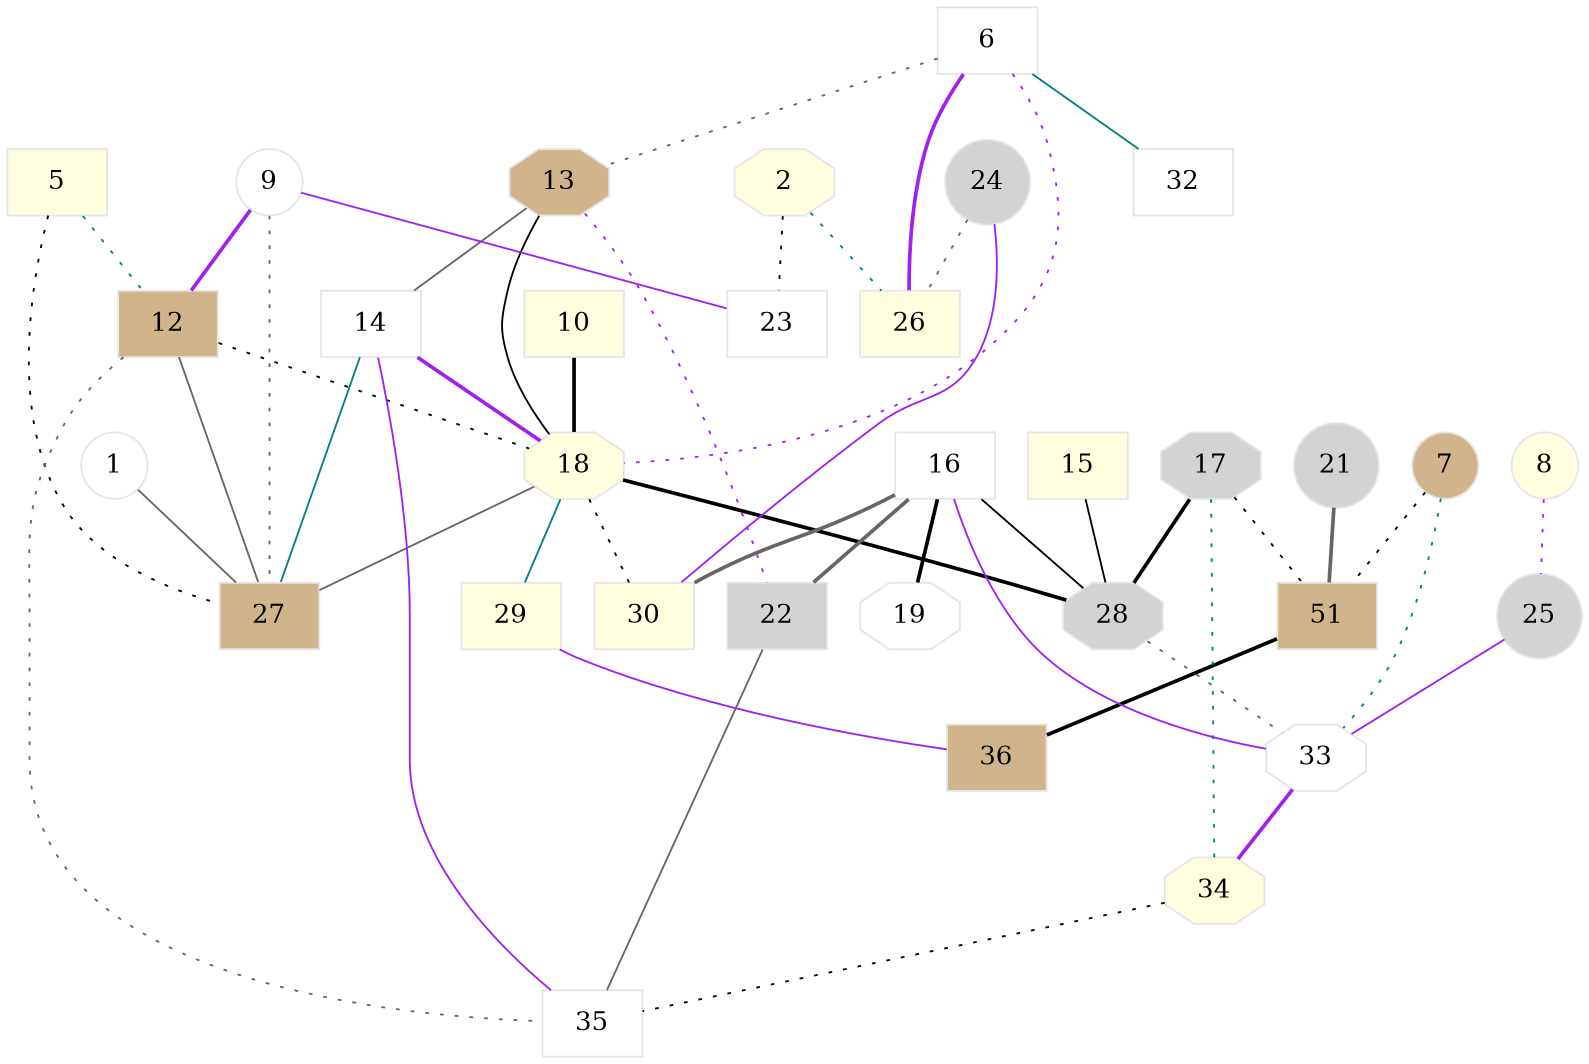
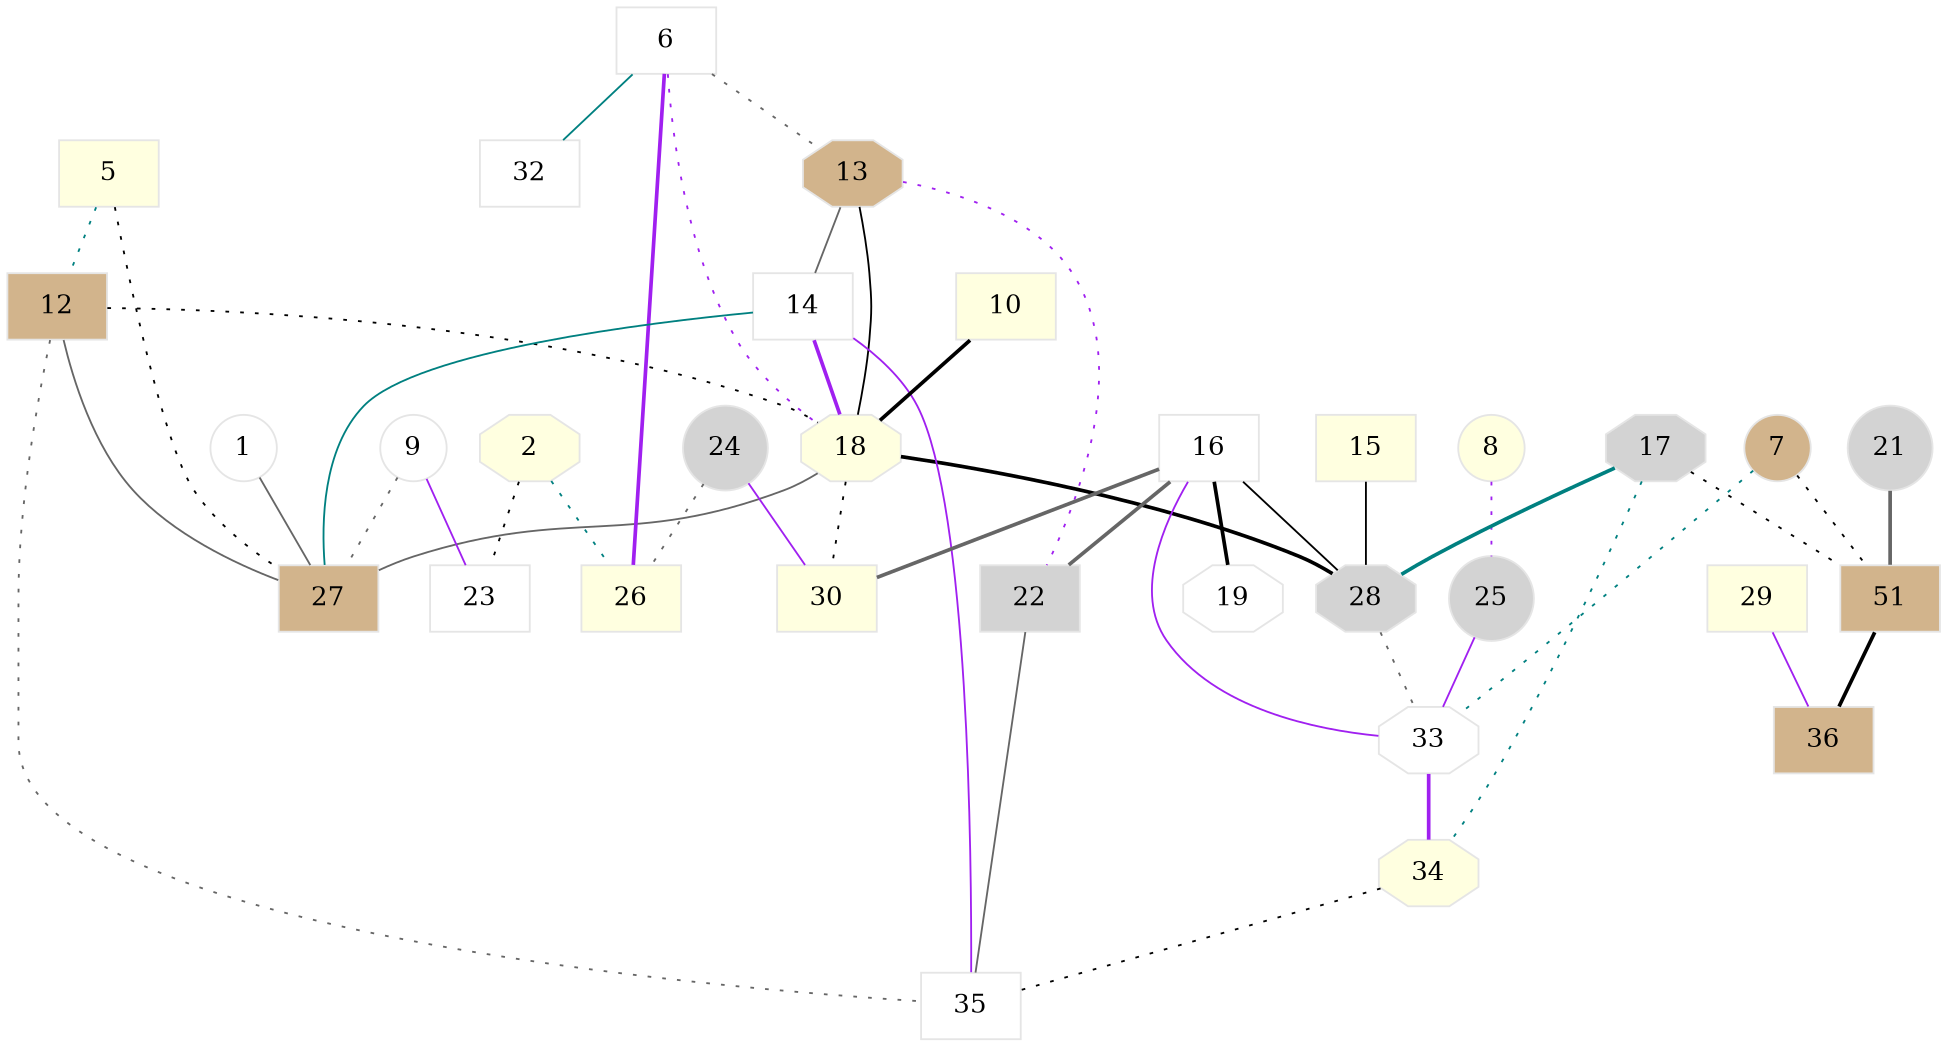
(221, 250) -> none
(543, 541) -> none
(1162, 541) -> (1507, 519)
